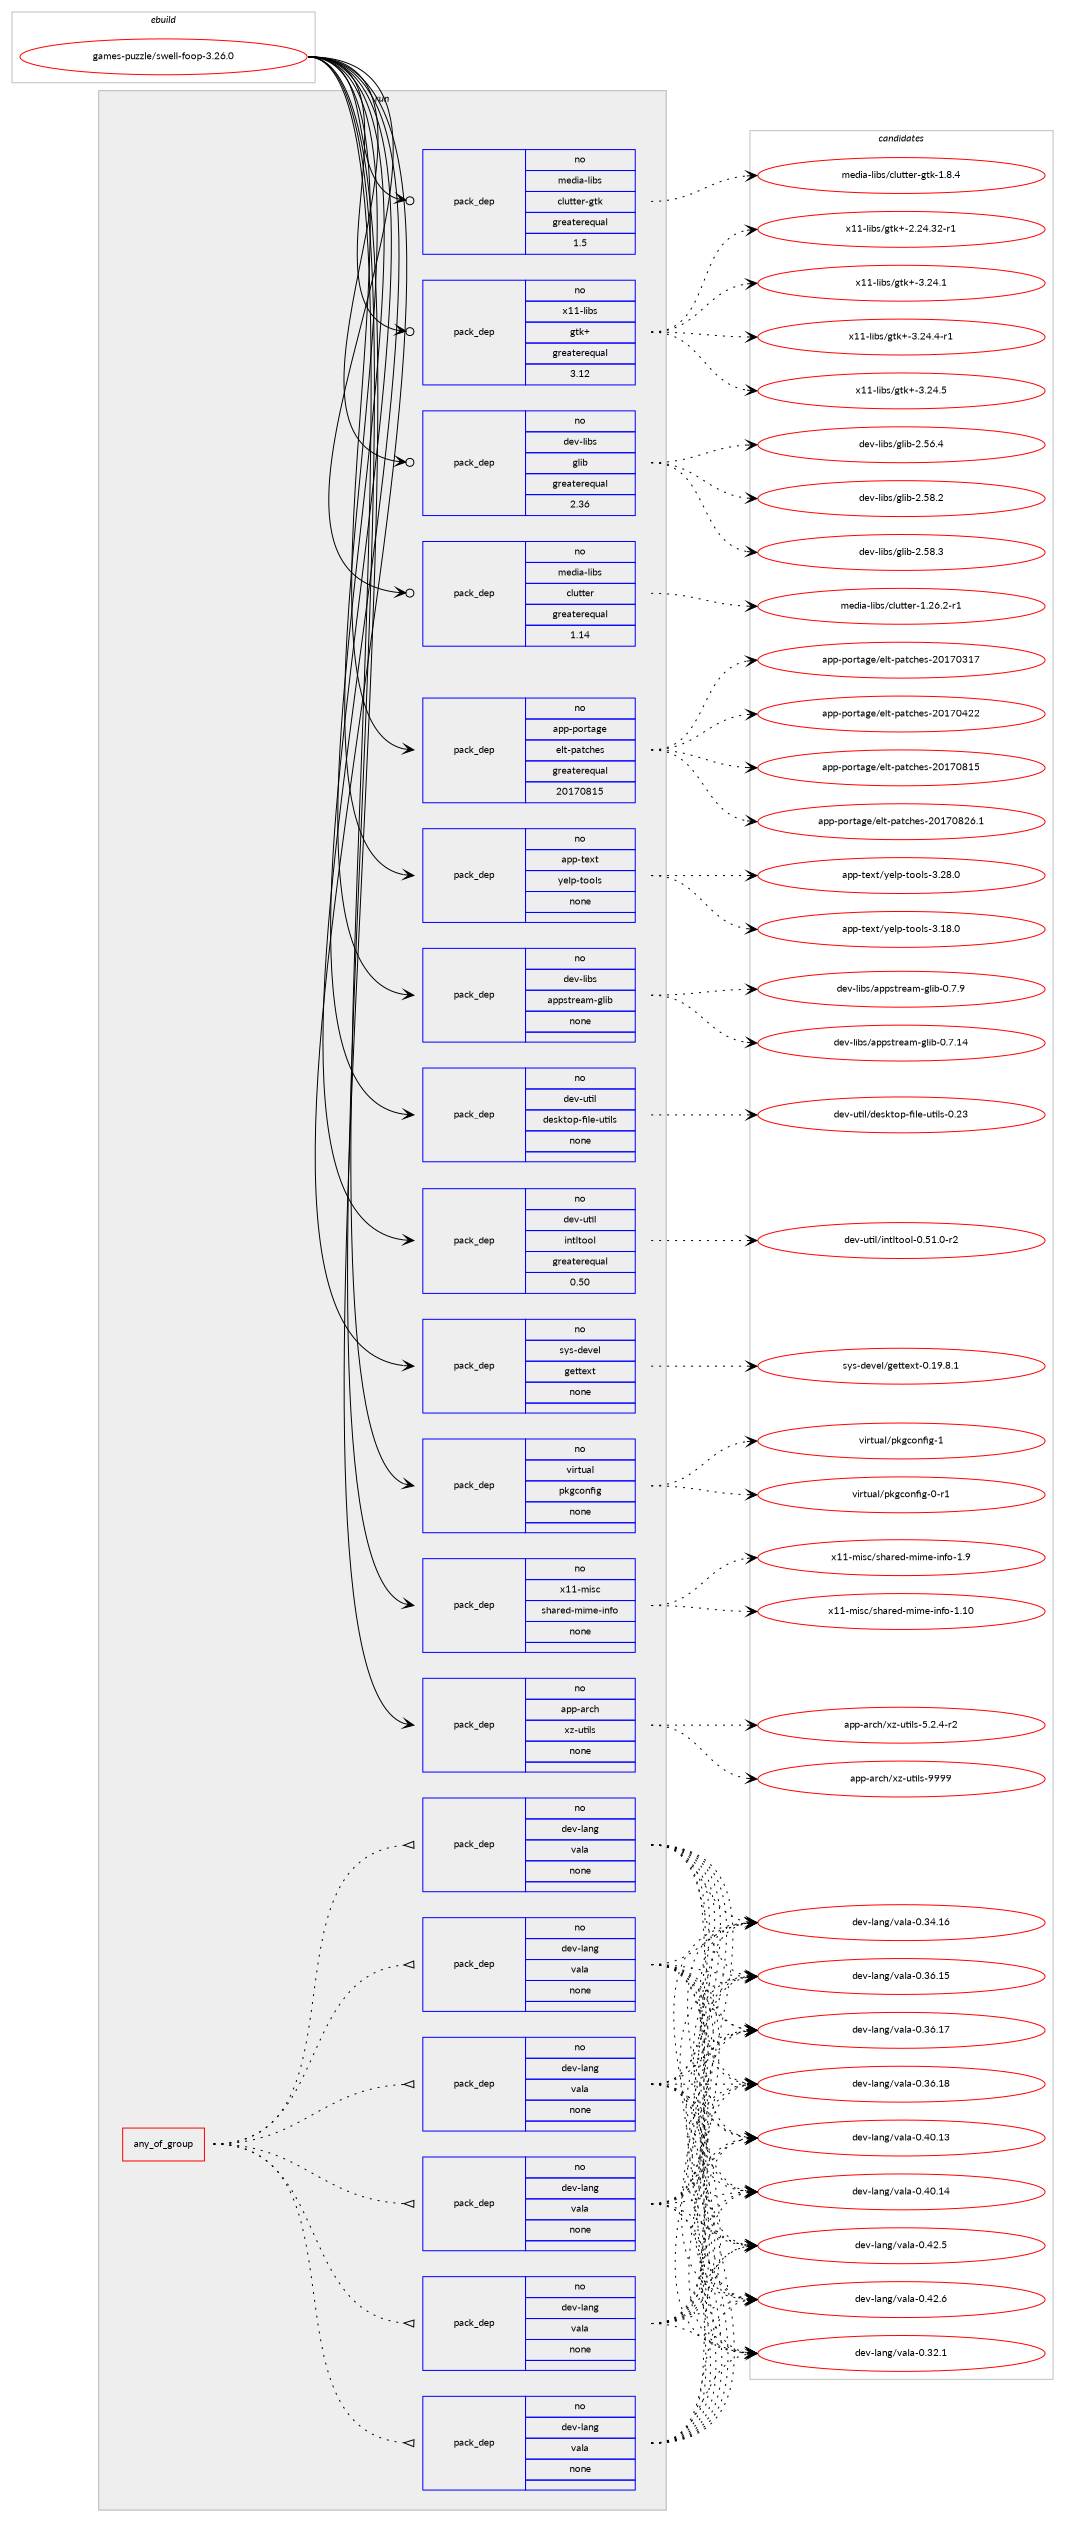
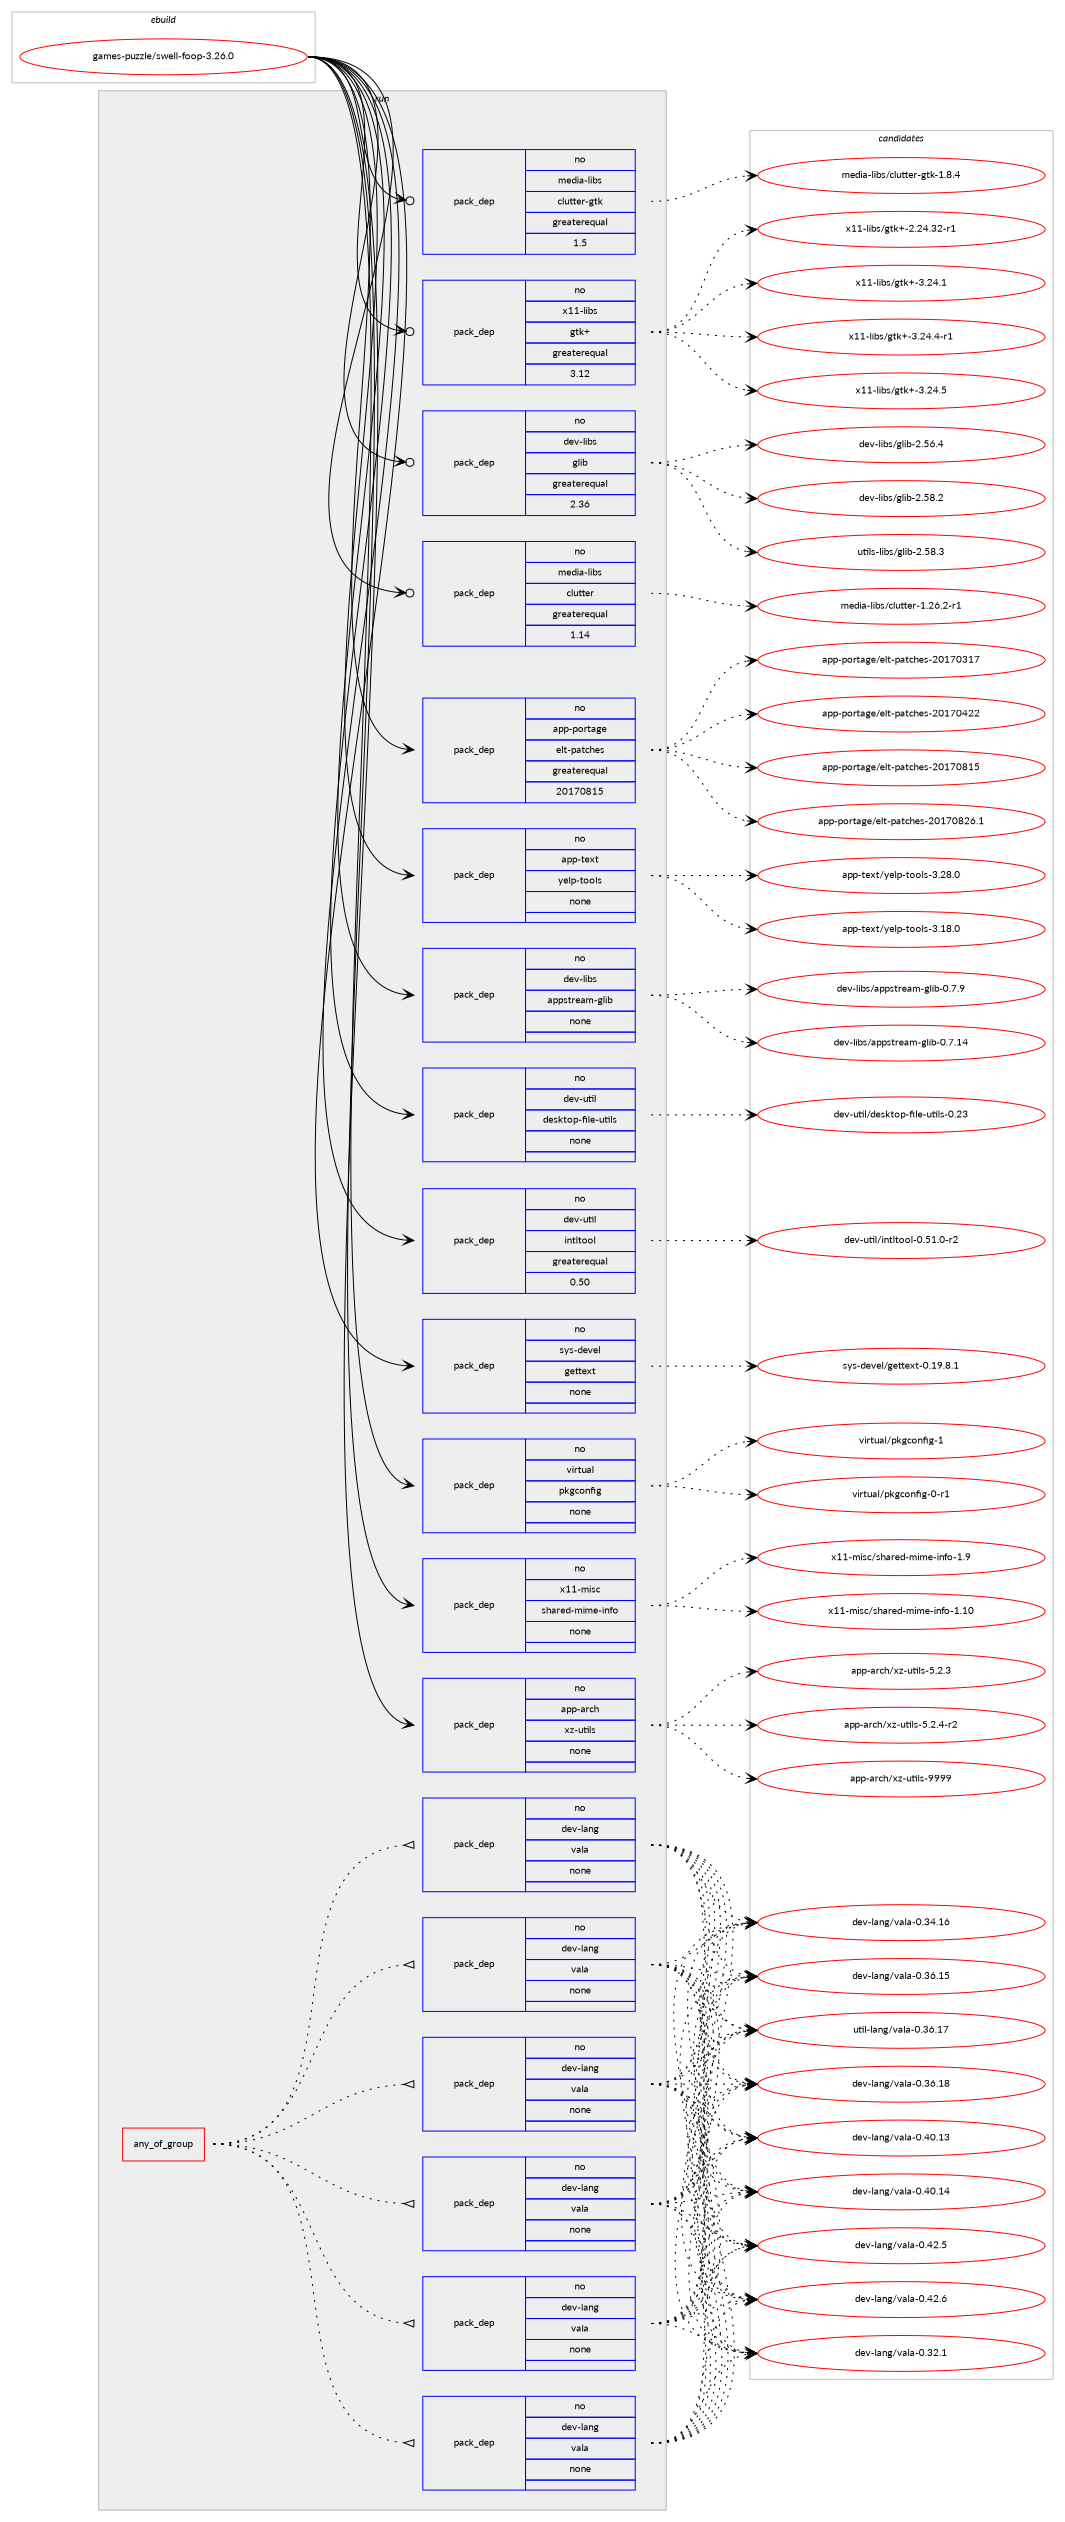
(901, 552) -> (901, 552)
none -> (901, 1671)
(901, 2030) -> (901, 2030)
